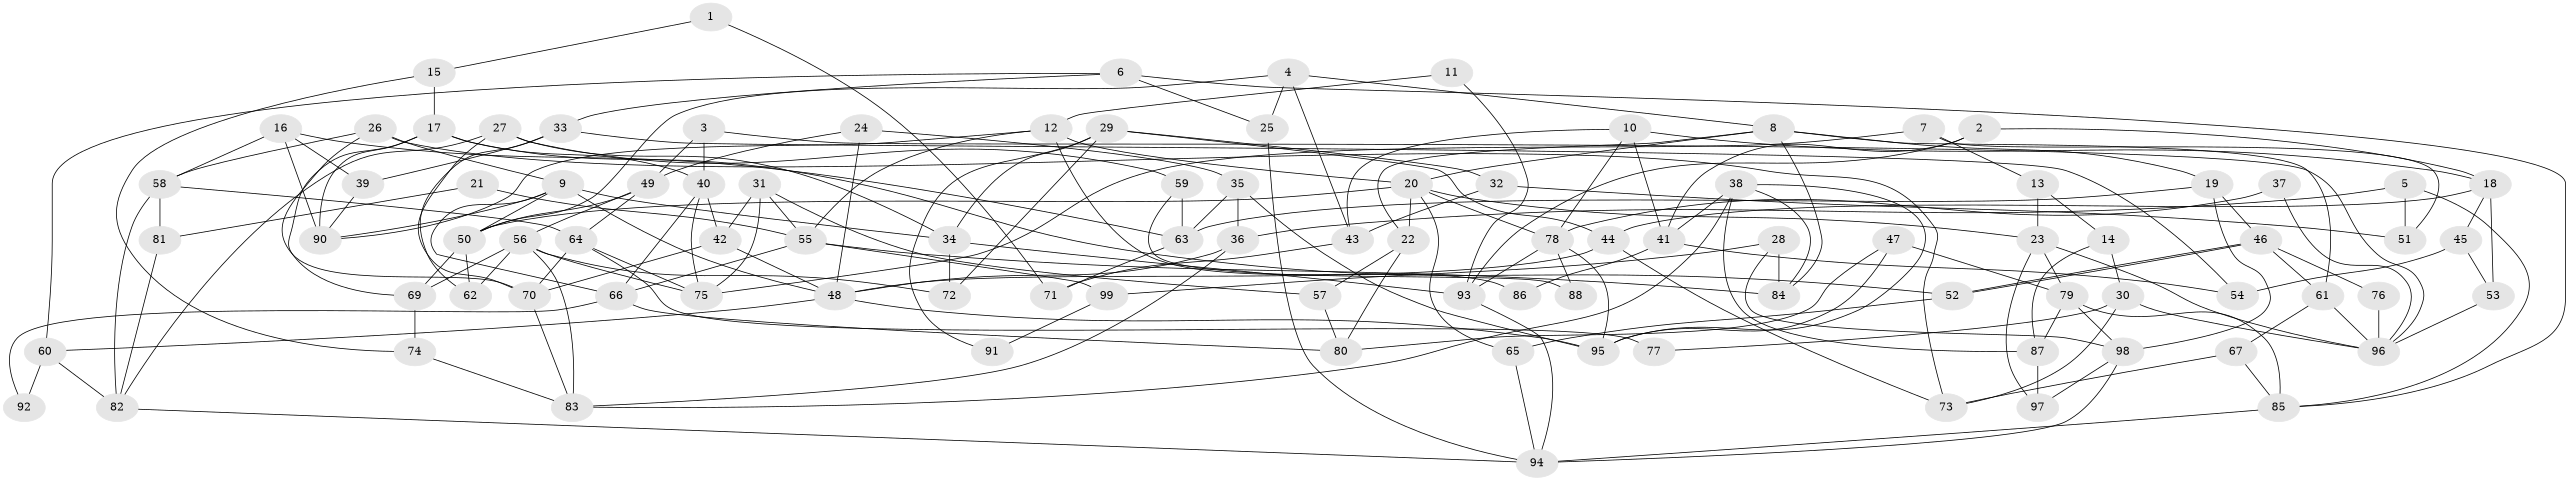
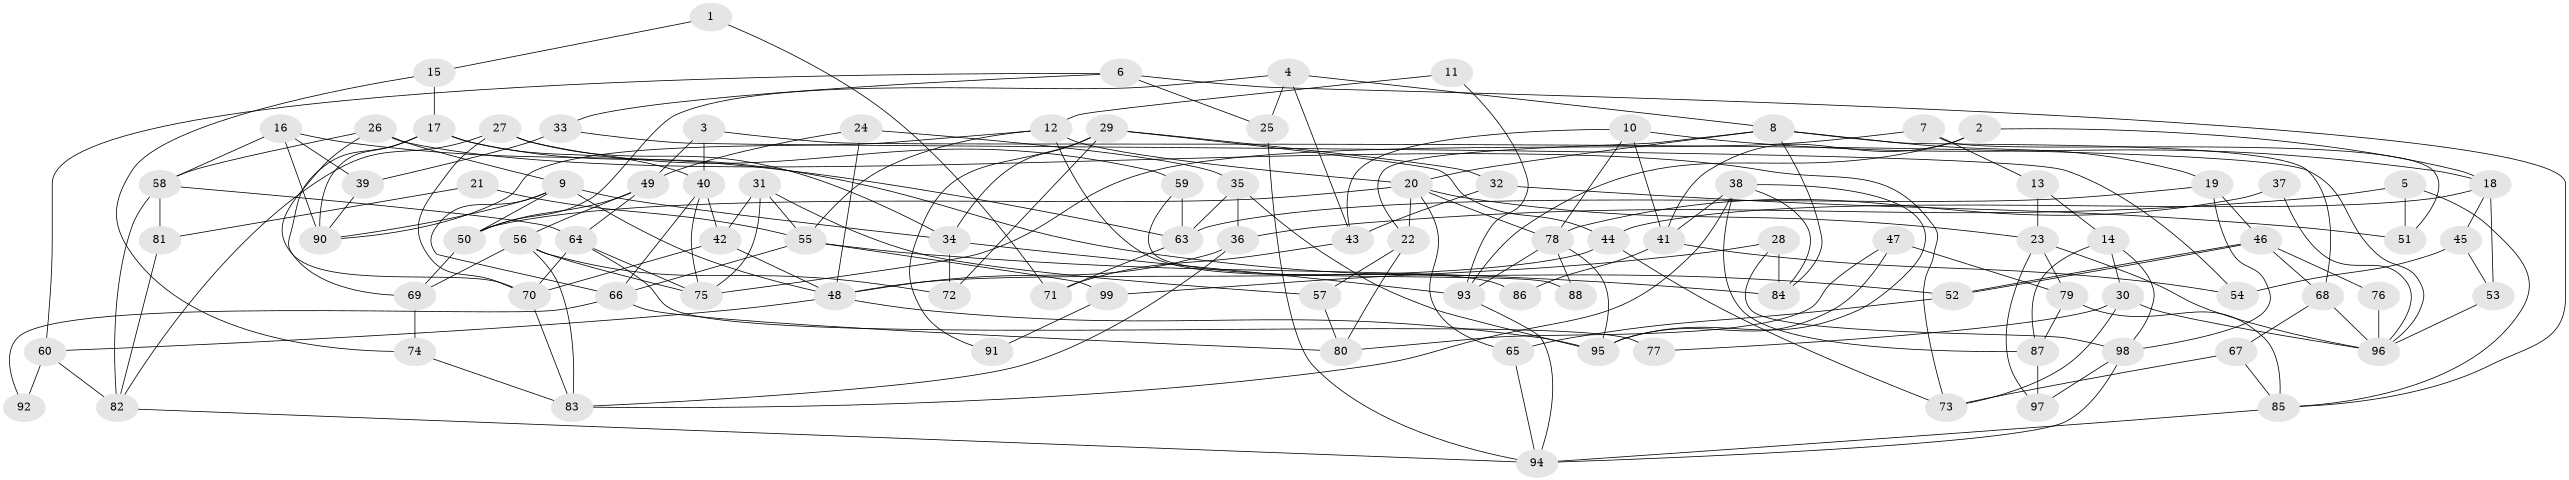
(471, 296) -> none
(2323, 296) -> (2323, 296)
(2095, 324) -> (2154, 292)
